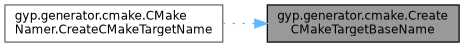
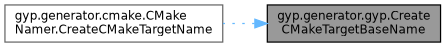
(363, 24) -> (354, 24)
